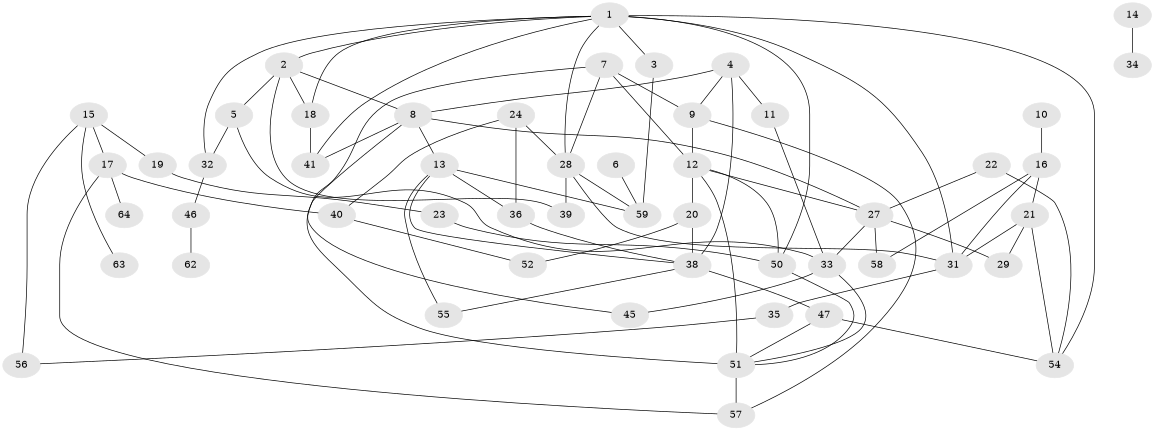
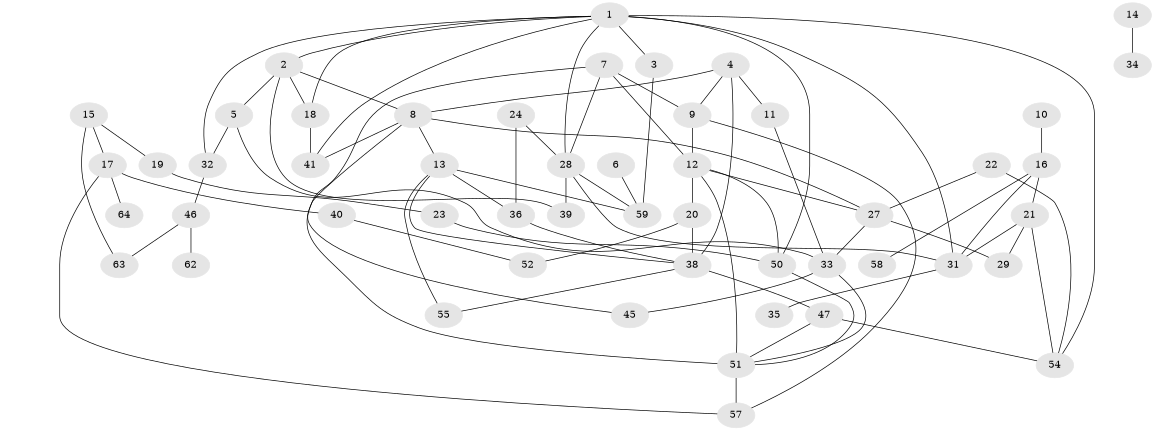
(417, 151) -> none
none -> (155, 240)
(876, 240) -> none
(22, 365) -> none
